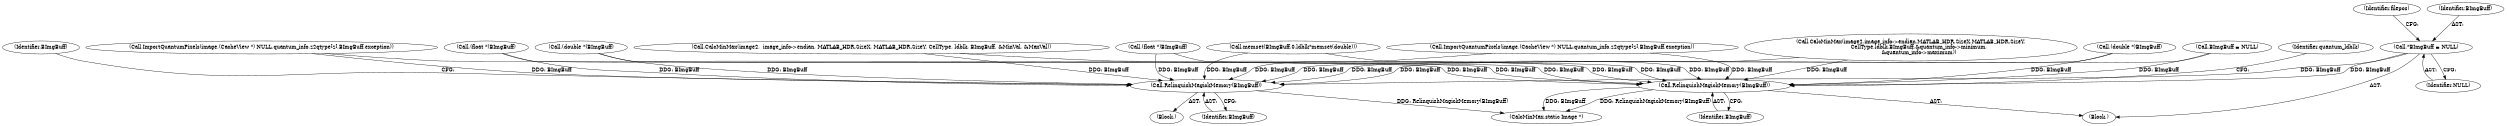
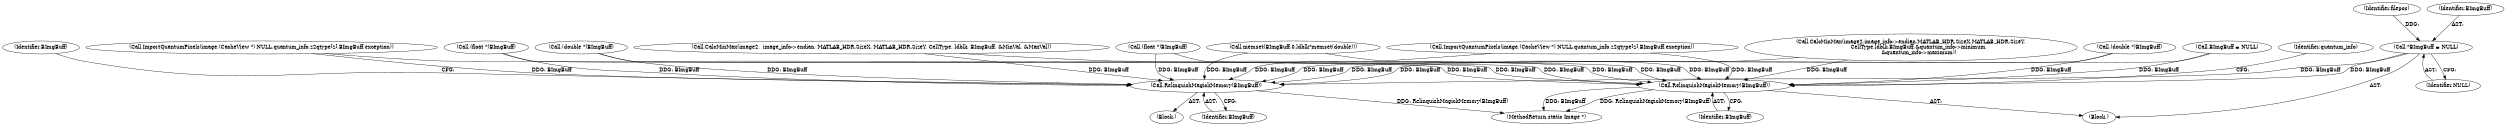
(2413, 25) -> (2413, 25)
(2326, 47) -> (2326, 47)
(1546, 117) -> (1546, 117)
